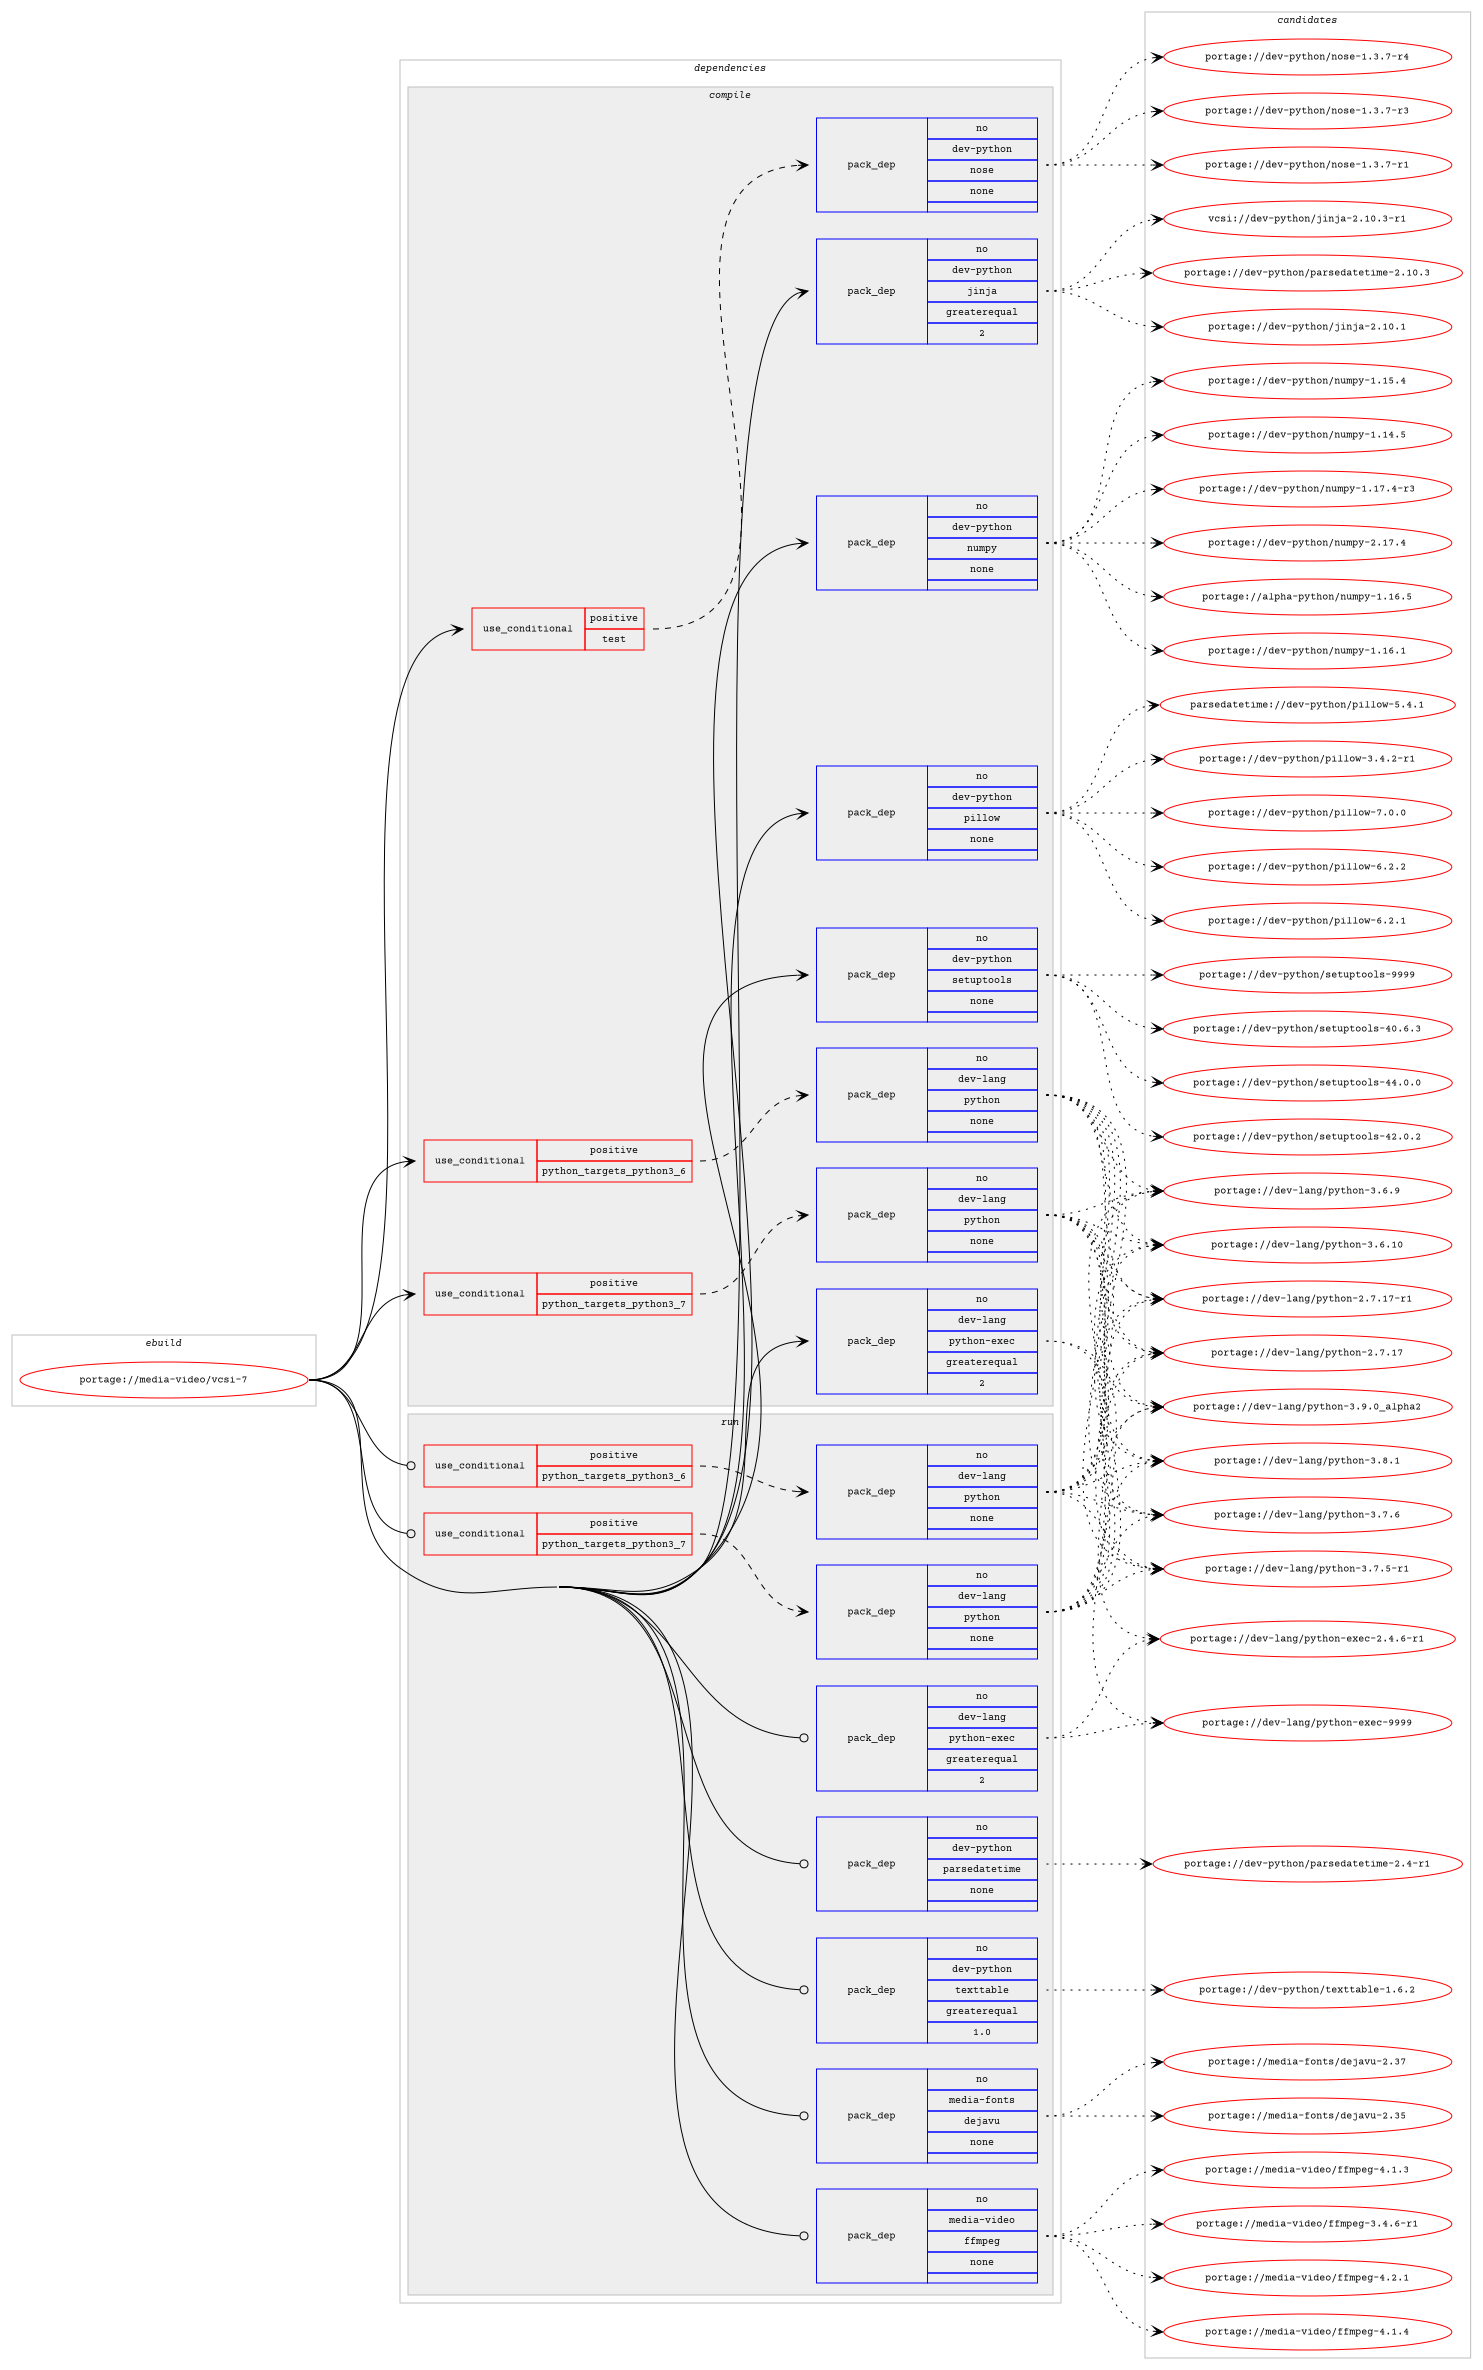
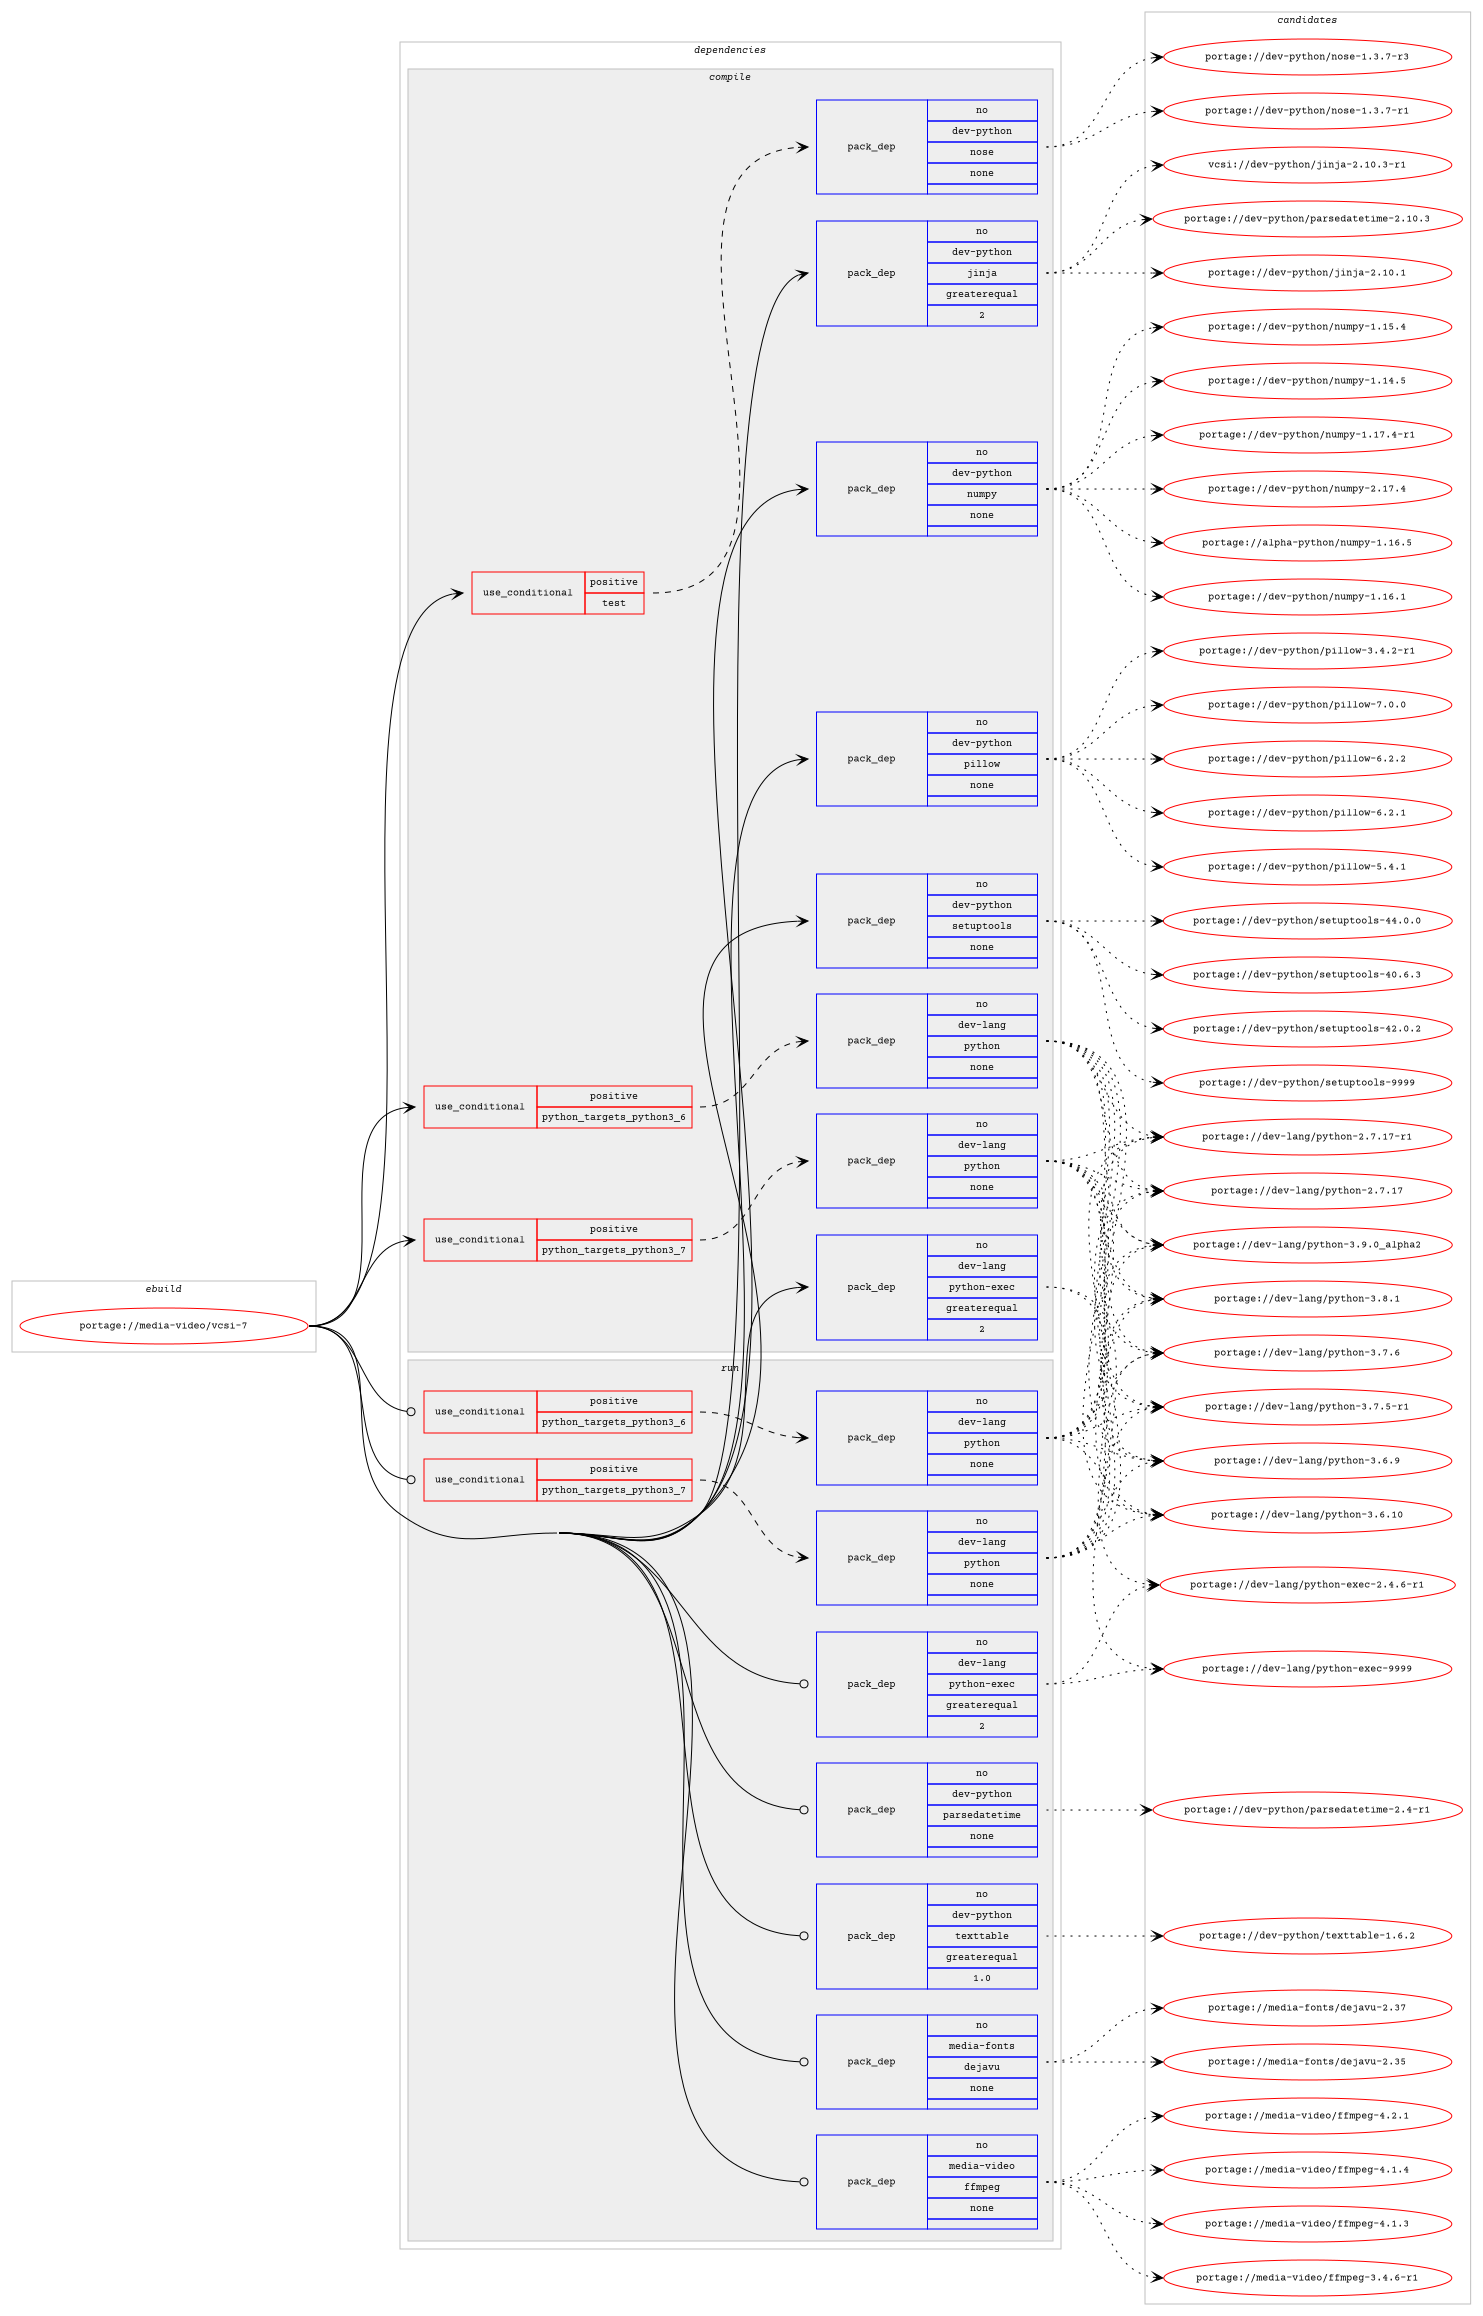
(1308, 57) -> none
(1308, 489) -> (1308, 435)
(1308, 705) -> (1308, 867)
